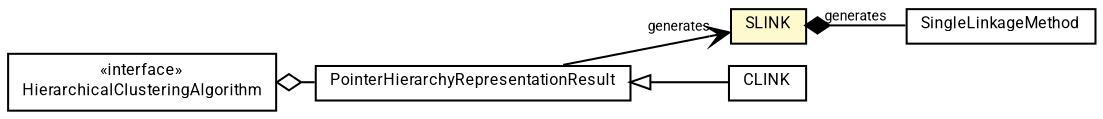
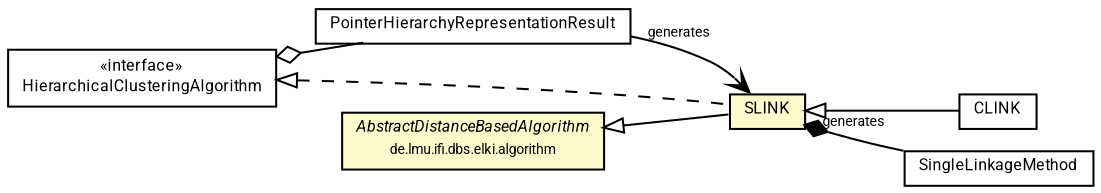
(690, 82) -> (892, 111)
none -> (513, 88)
none -> (472, 141)
